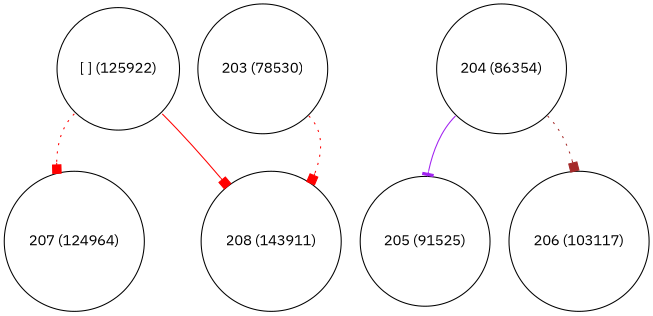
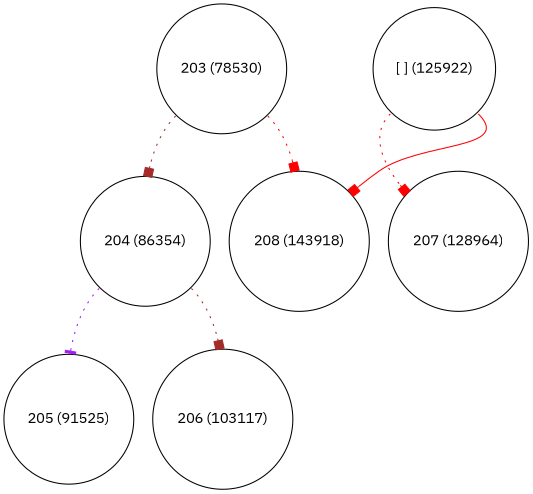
none -> (159, 139)
(438, 141) -> (81, 317)
(74, 241) -> (458, 241)
(271, 241) -> (299, 241)
